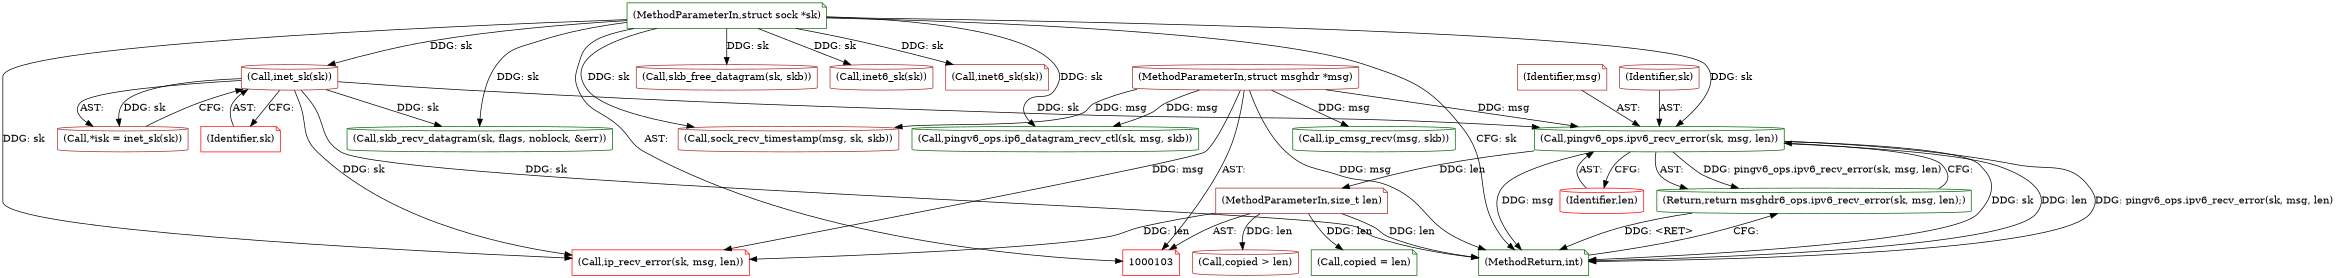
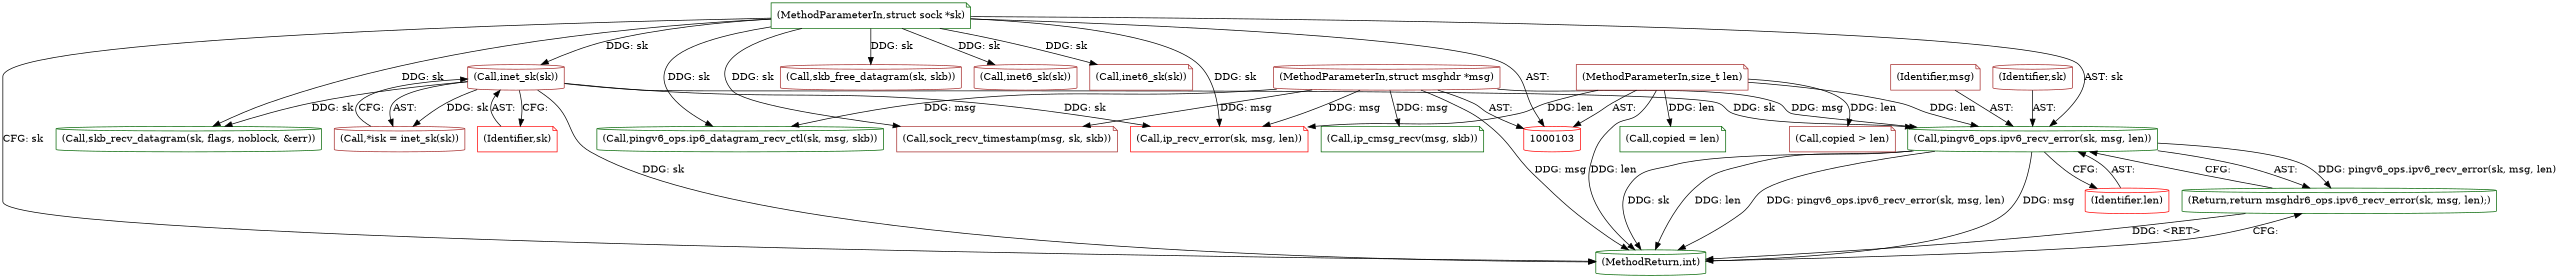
(1731, 77) -> (2104, 77)
(789, 139) -> (1007, 139)
(1374, 139) -> (1402, 139)
(1441, 164) -> (1861, 96)
(1151, 263) -> (1552, 139)
(1246, 263) -> (1842, 139)
(1534, 263) -> (1651, 263)
